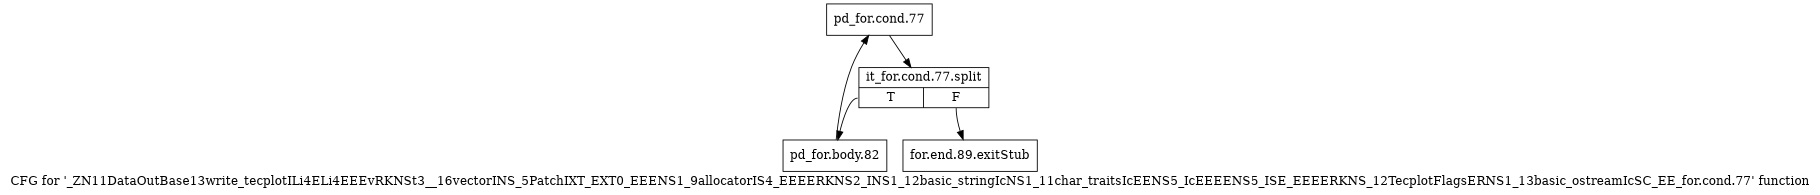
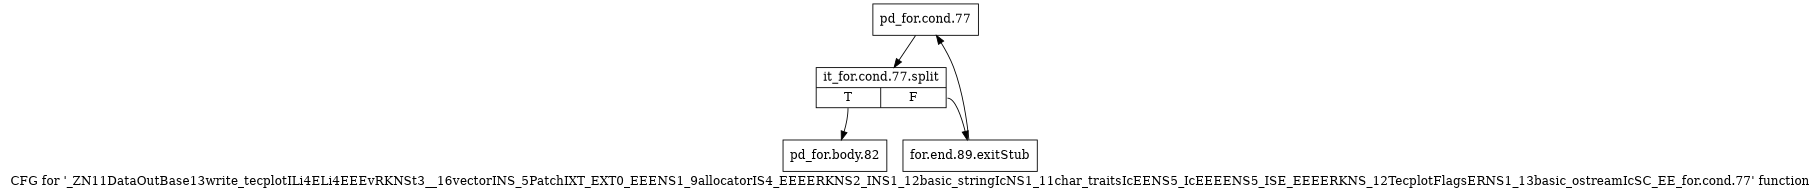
(845, 90) -> (960, 90)
